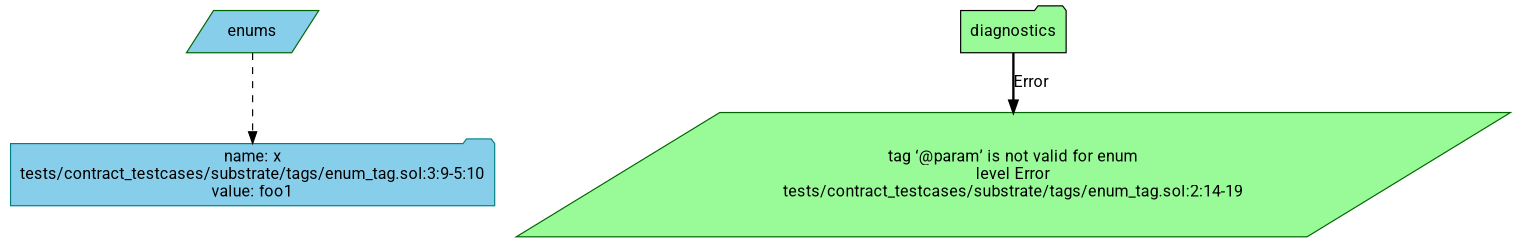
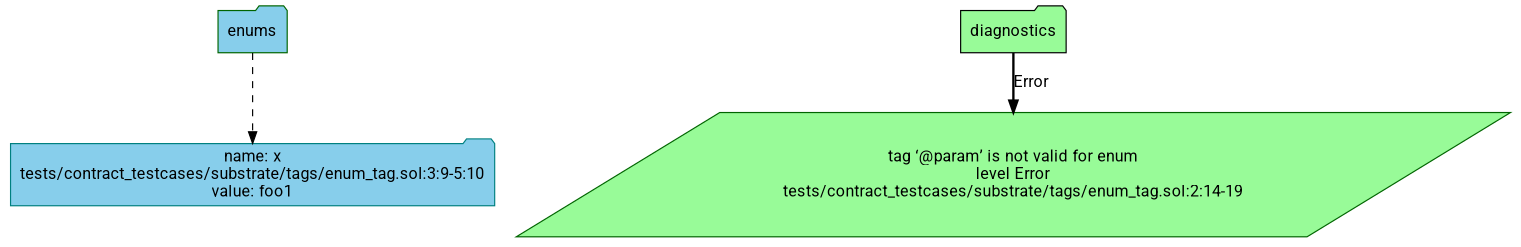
(253, 32) -> (253, 32)
